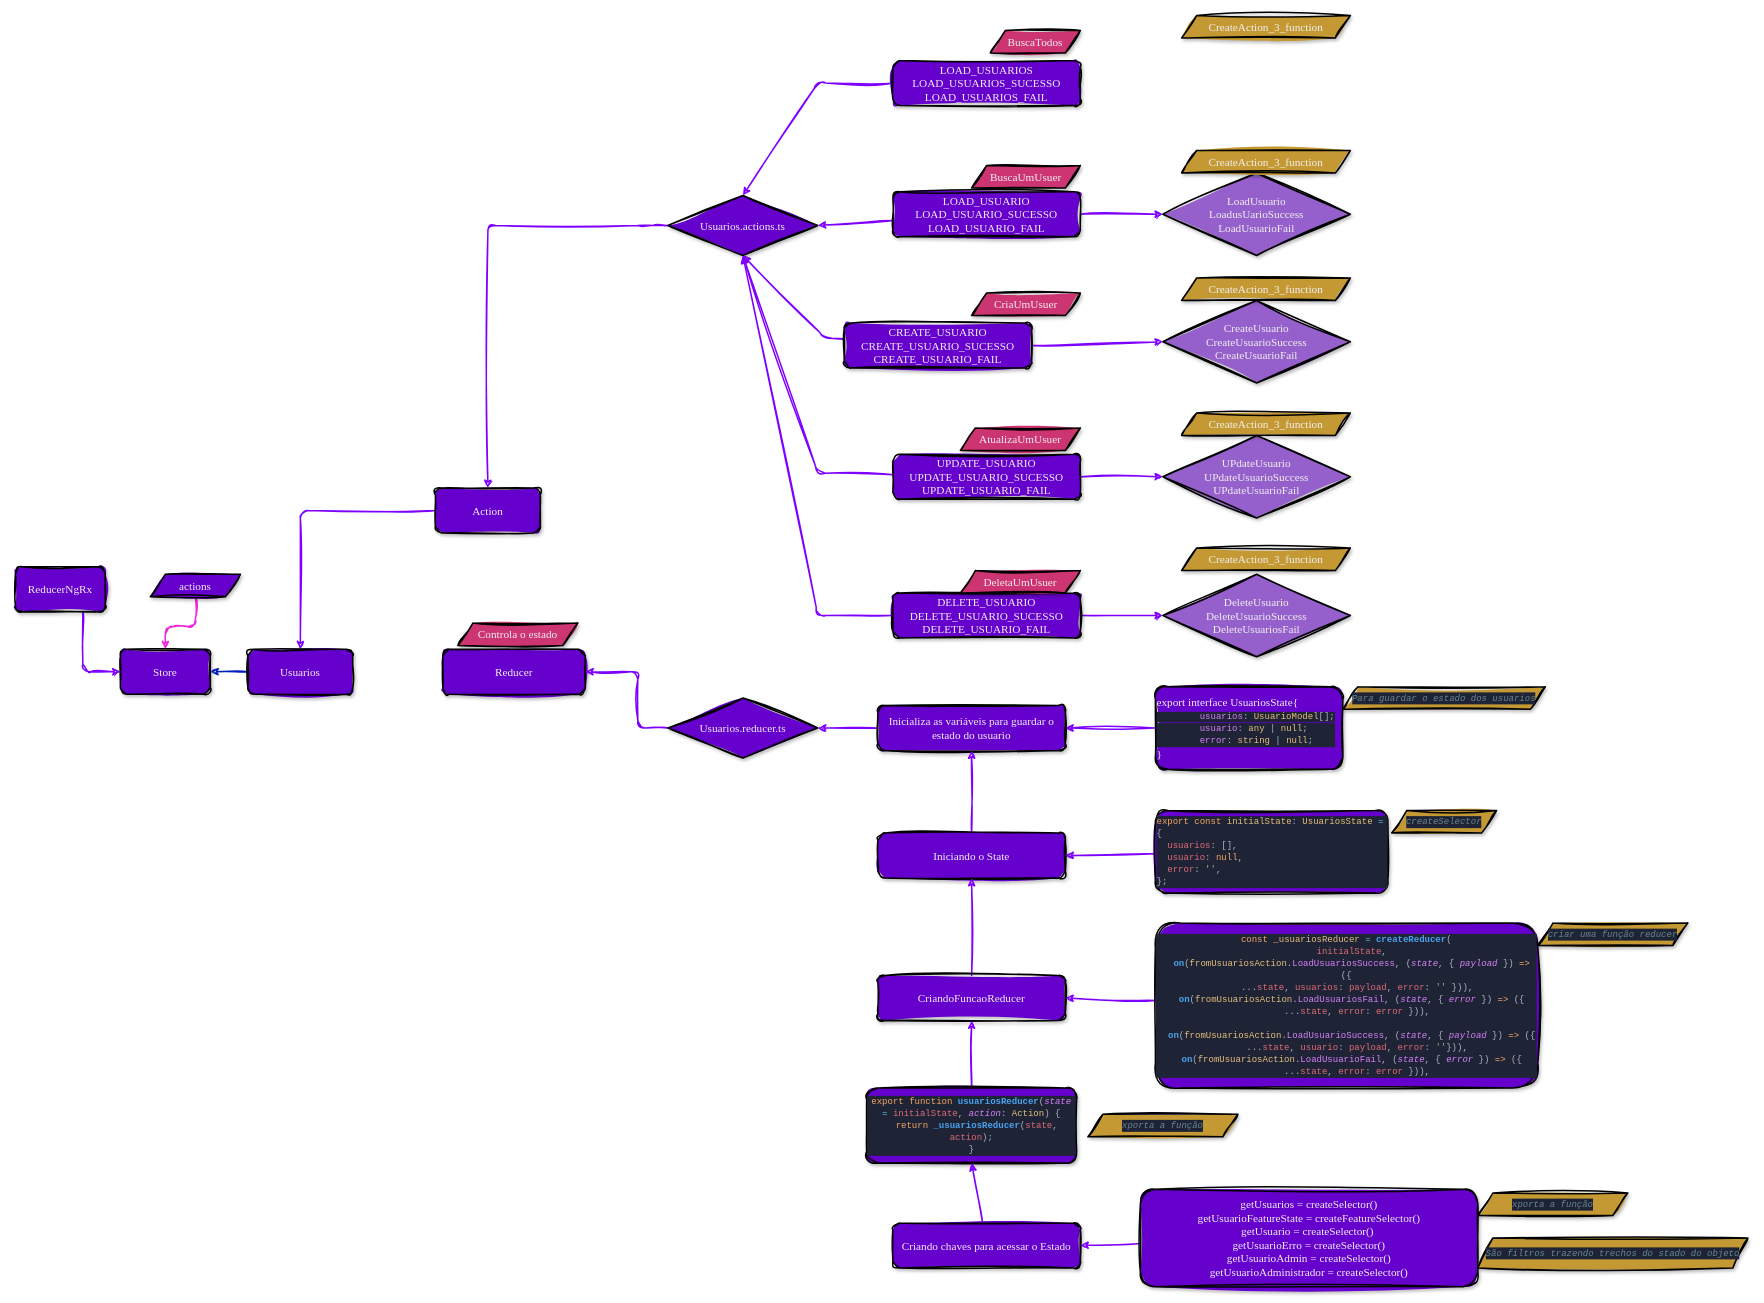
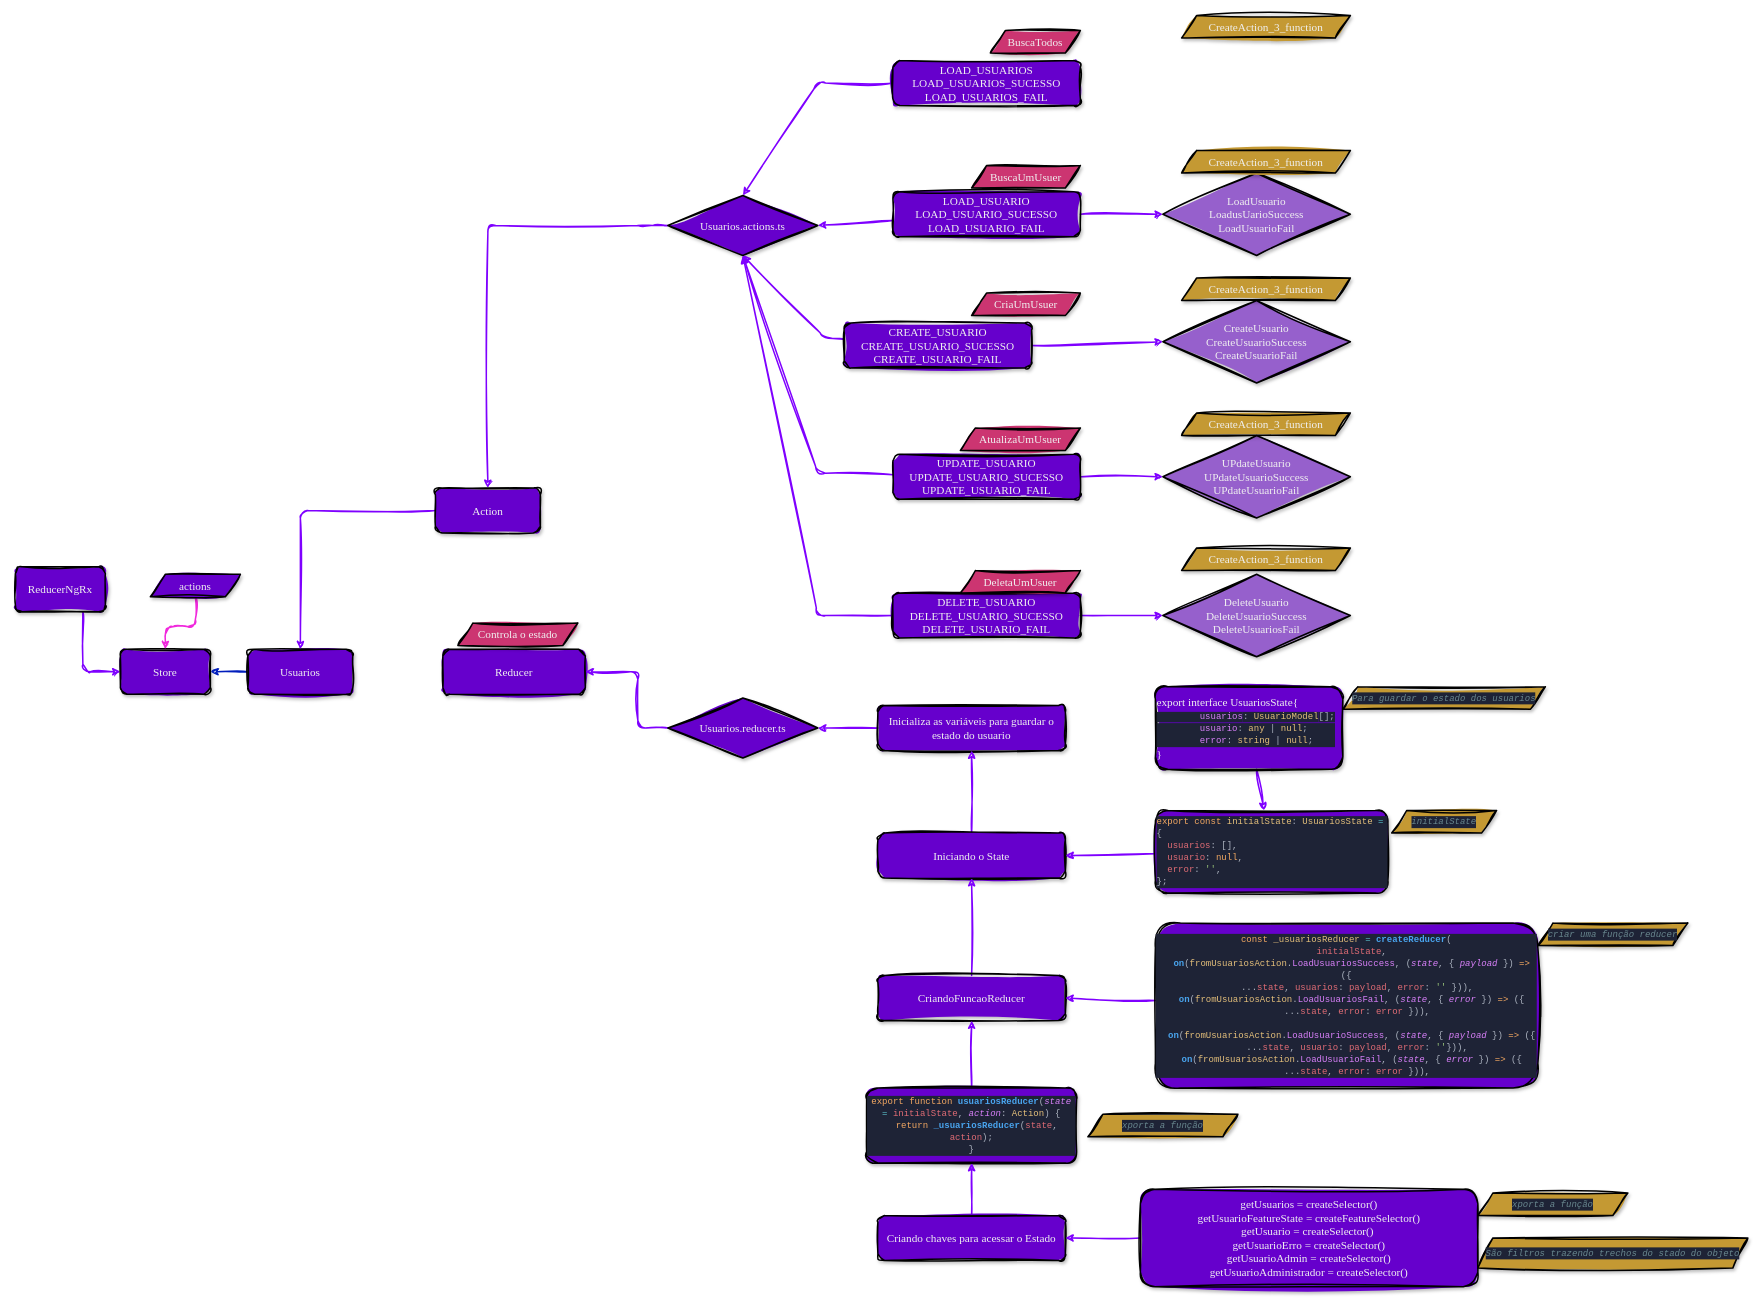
(1113, 728) -> (1260, 788)
(1444, 822) -> (1444, 822)
(987, 1245) -> (972, 1238)
